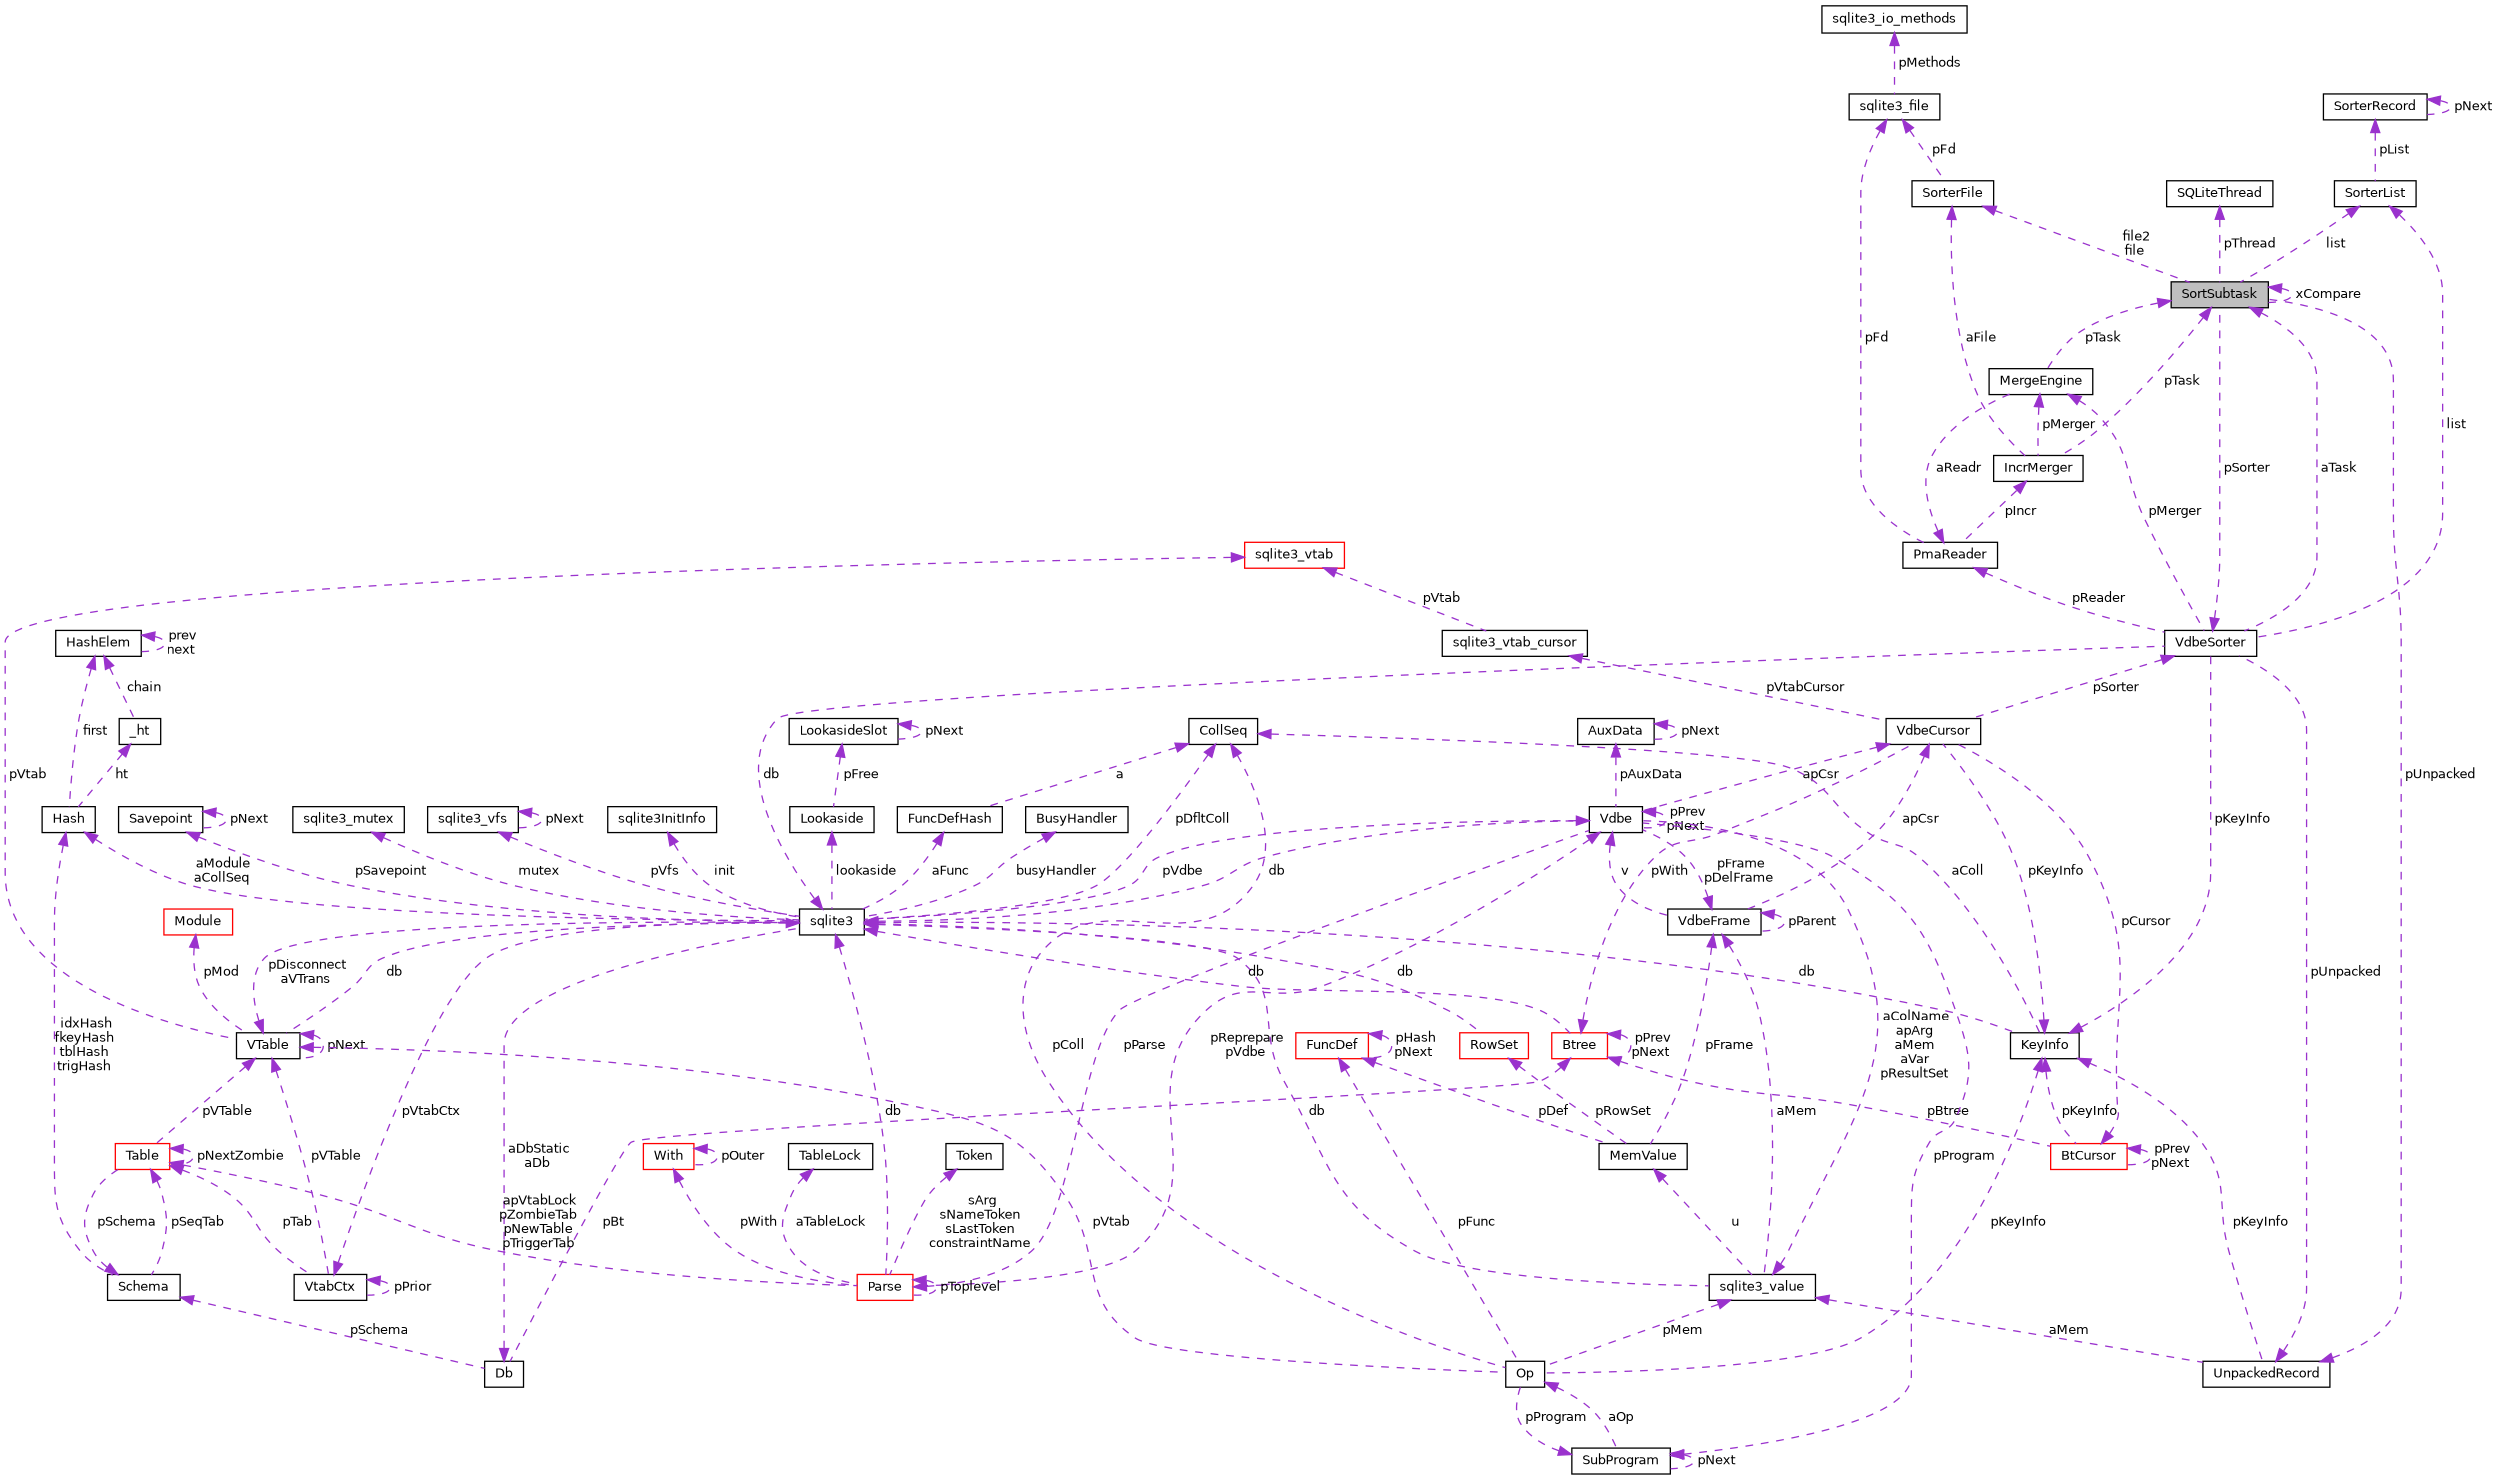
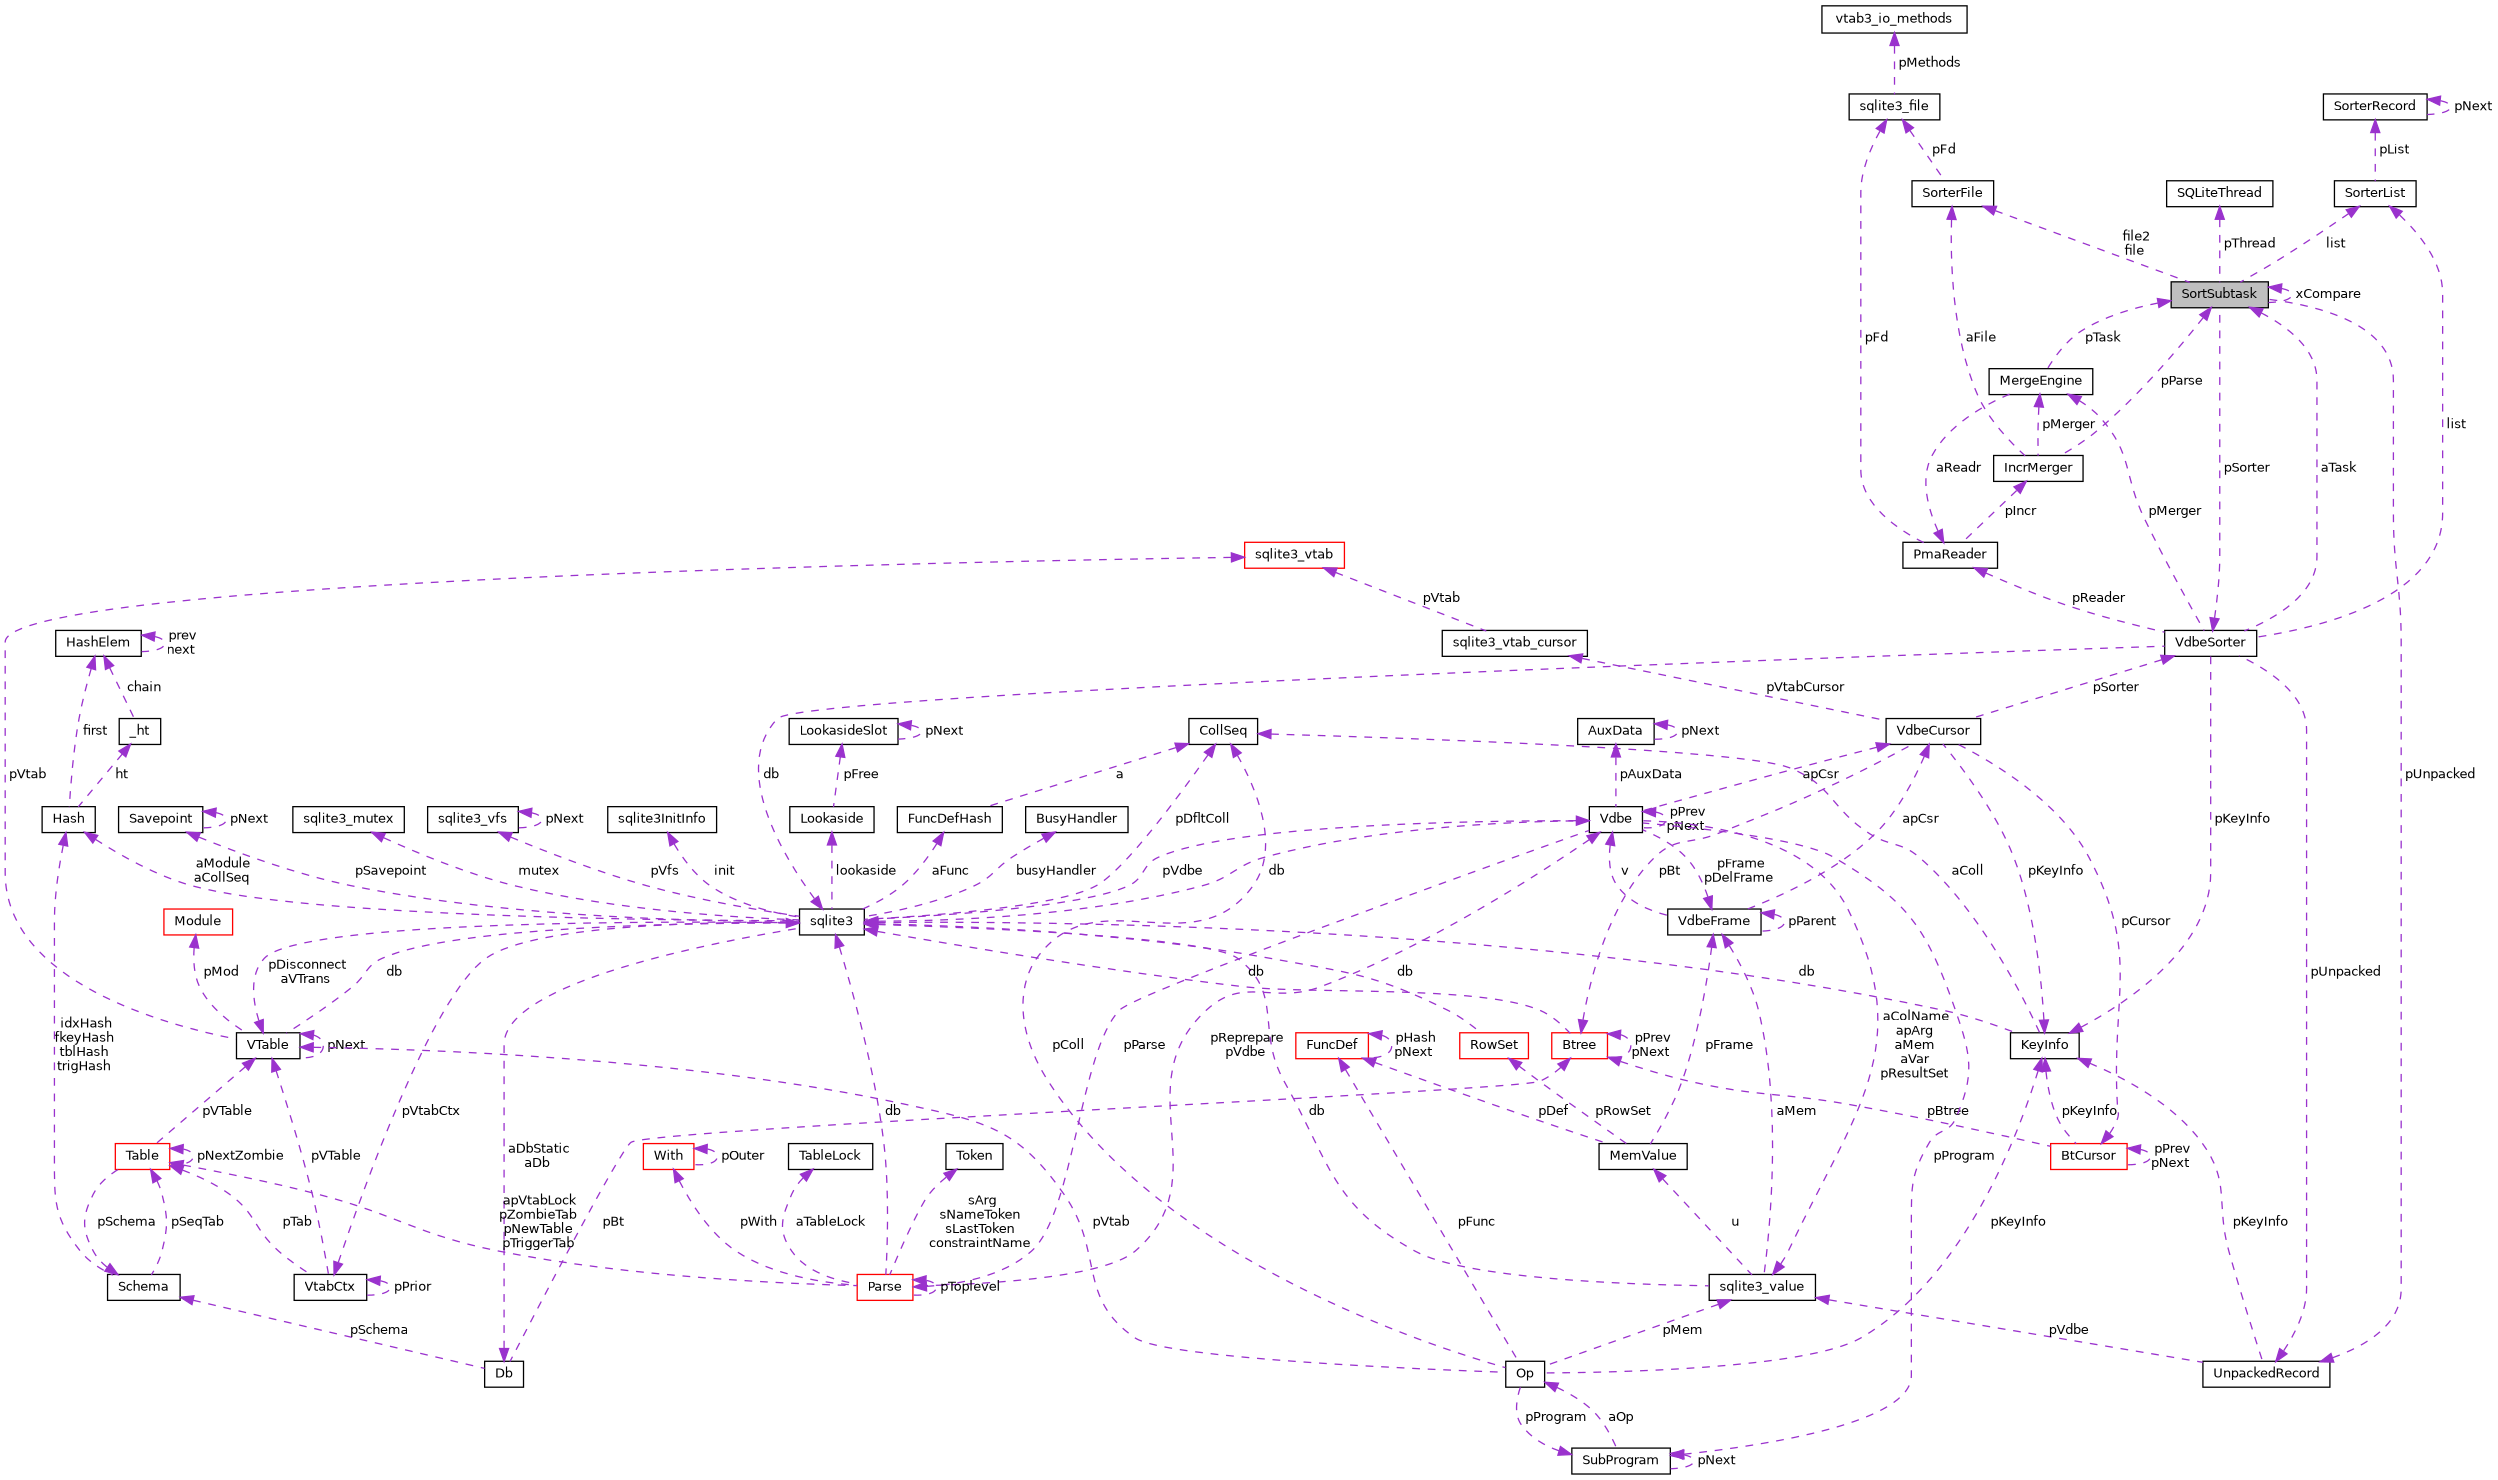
(1895, 19) -> (1895, 19)
(2180, 382) -> (2180, 382)
(1668, 871) -> (1668, 871)
(2067, 1331) -> (2067, 1331)
